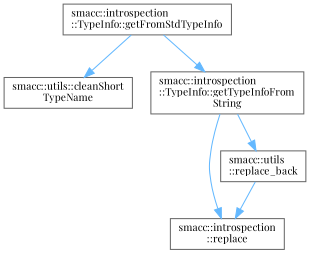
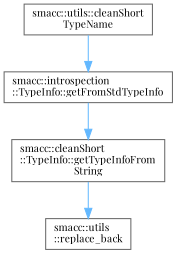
(112, 53) -> (88, 48)
(227, 93) -> (88, 161)
(227, 234) -> none
